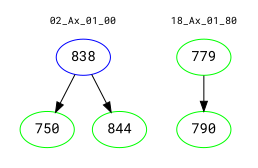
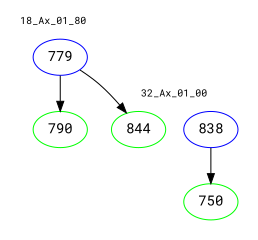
(83, 22) -> (175, 94)
(204, 57) -> (60, 57)
(99, 89) -> (110, 94)
